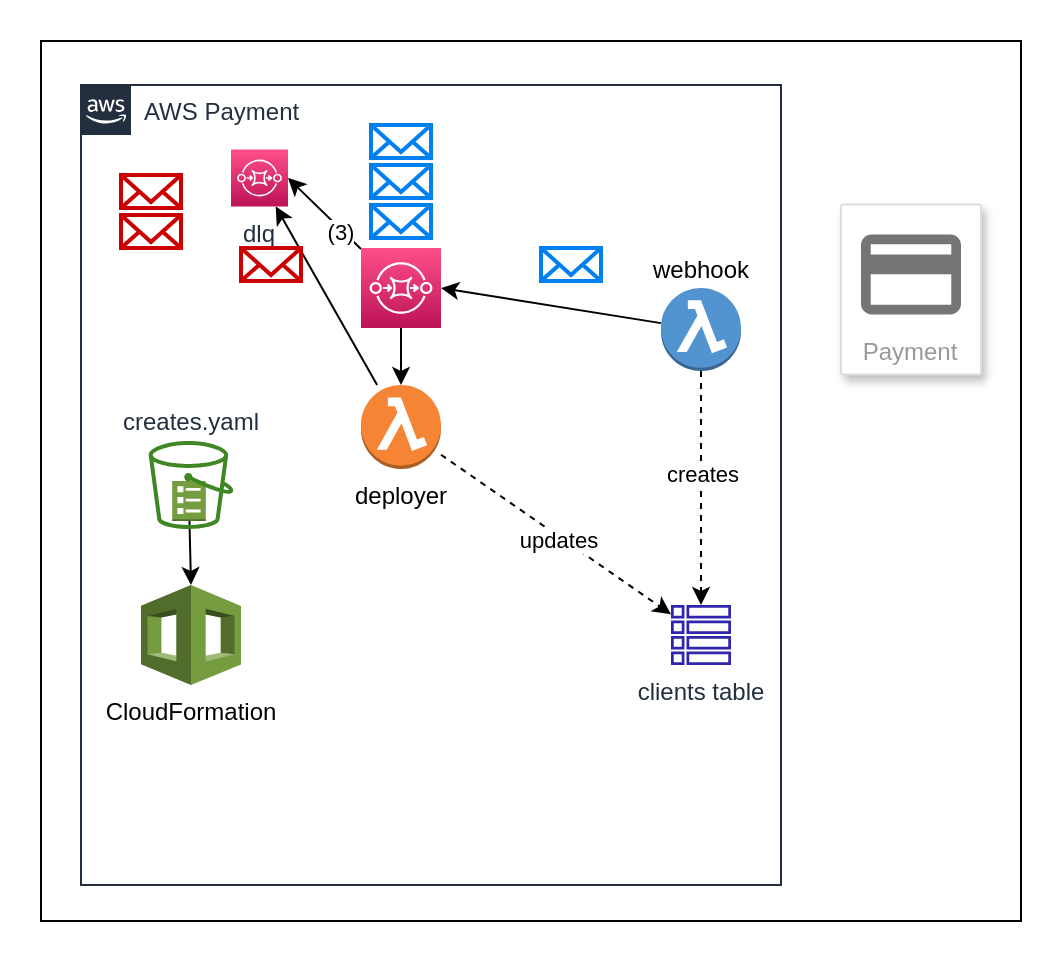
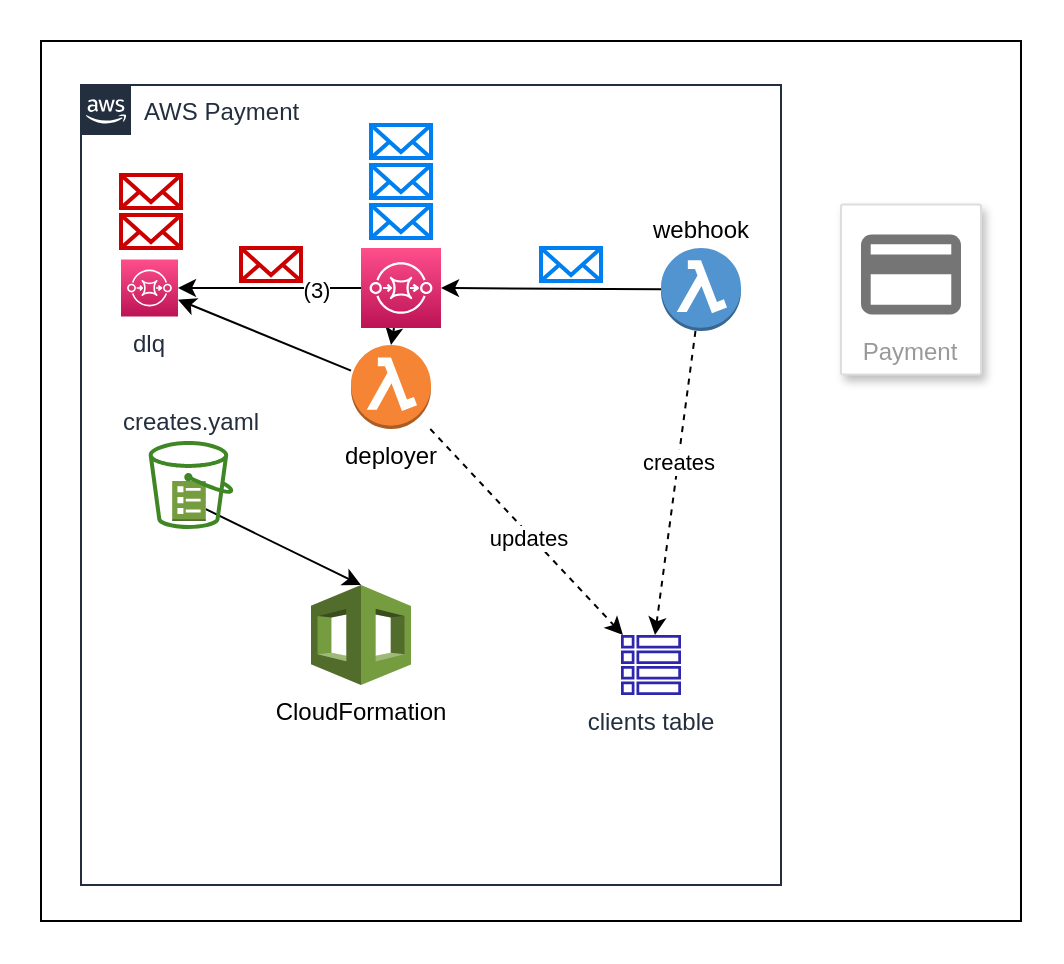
(260, 178) -> (150, 288)
(701, 330) -> (701, 290)
(401, 427) -> (391, 387)
(191, 635) -> (361, 635)
(701, 635) -> (651, 665)
